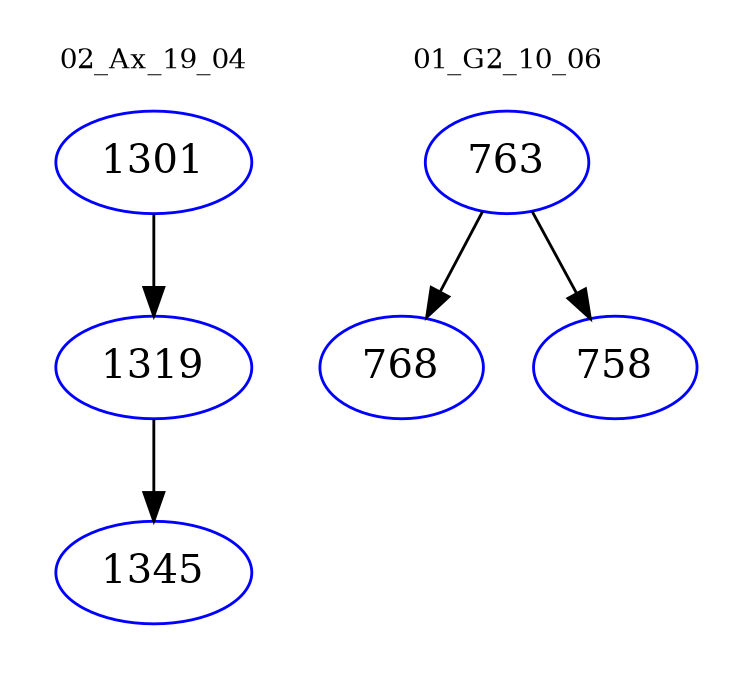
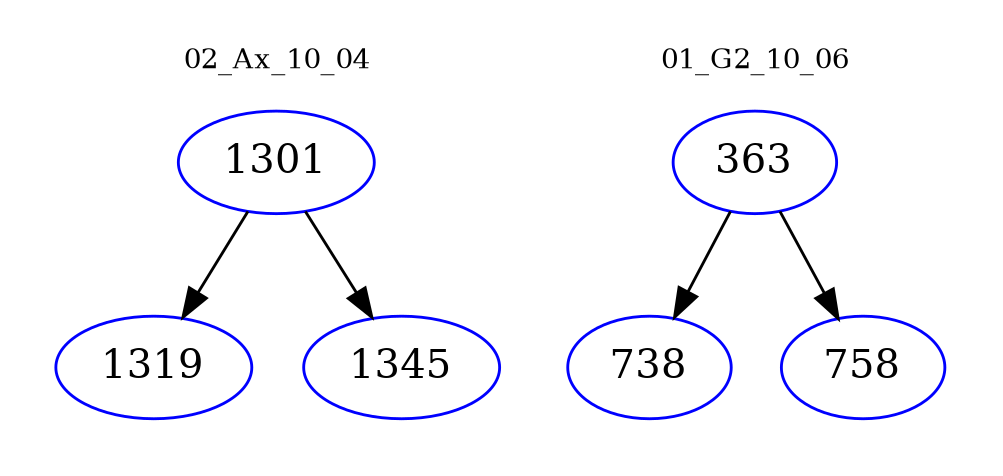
(154, 61) -> (278, 61)
(507, 162) -> (755, 162)
(402, 367) -> (649, 367)
(154, 456) -> (331, 252)
